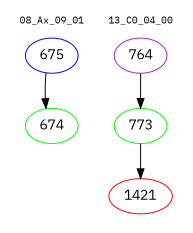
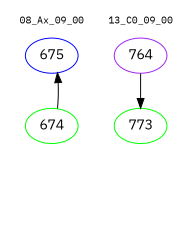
(52, 21) -> (52, 21)
(141, 21) -> (141, 21)
(45, 86) -> (58, 96)
(141, 196) -> none
